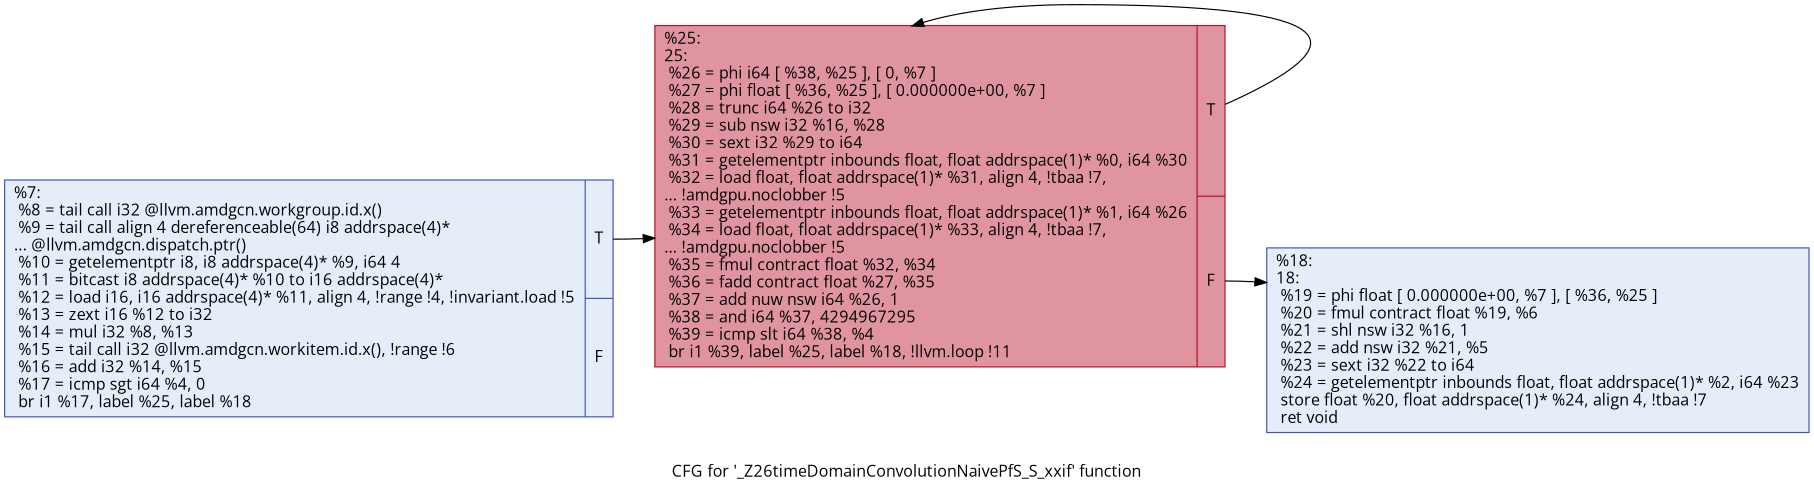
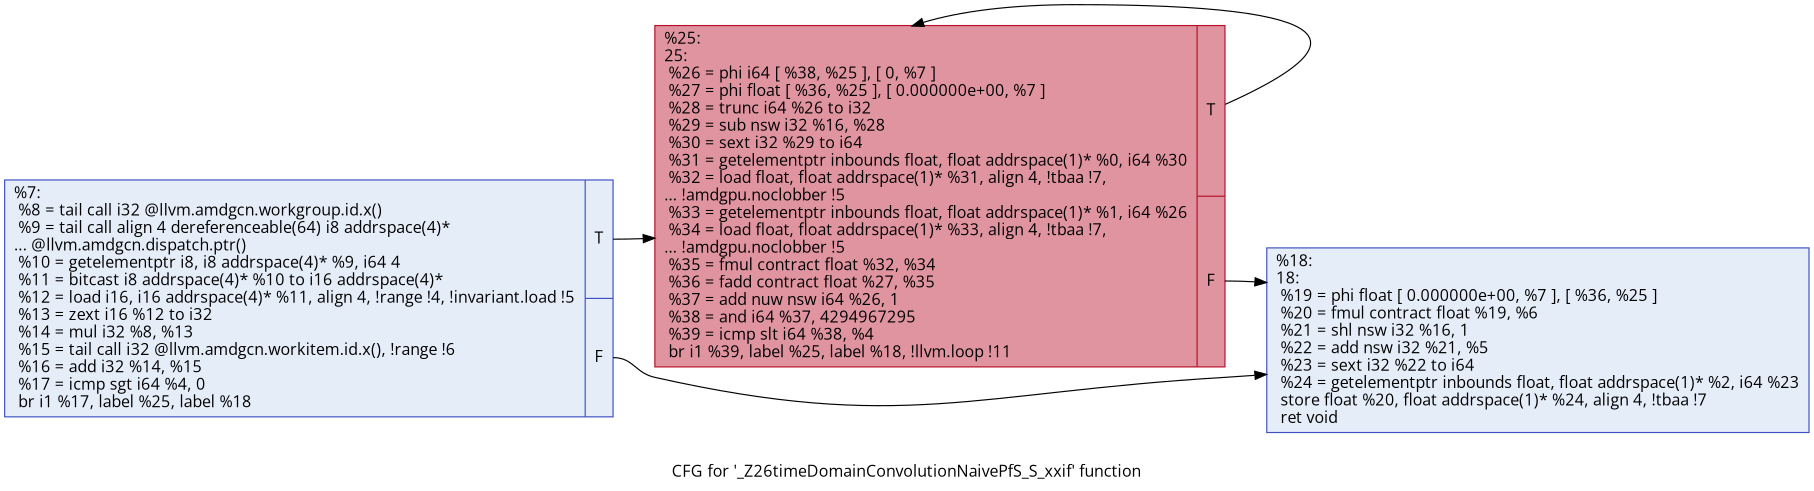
none -> (931, 404)
